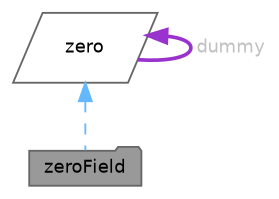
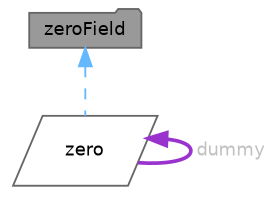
(85, 126) -> (85, 91)
